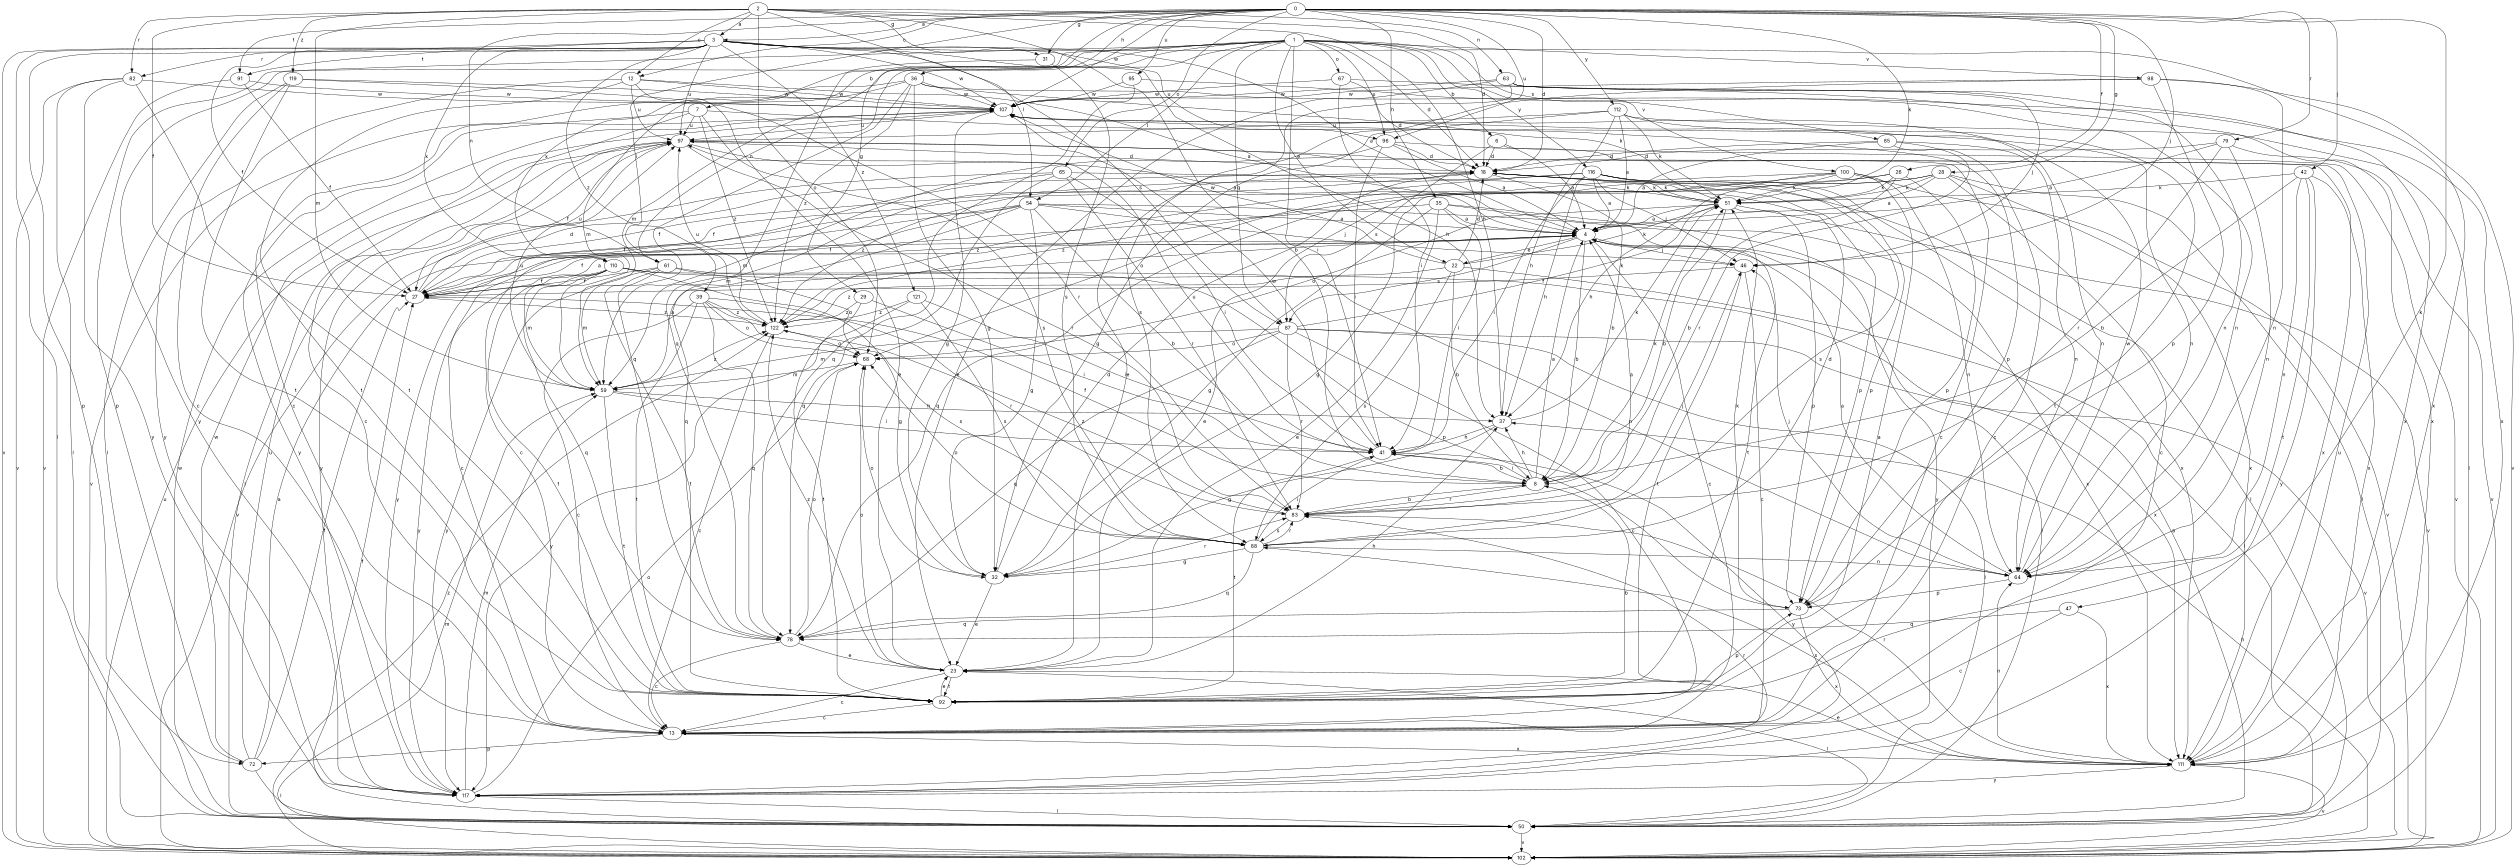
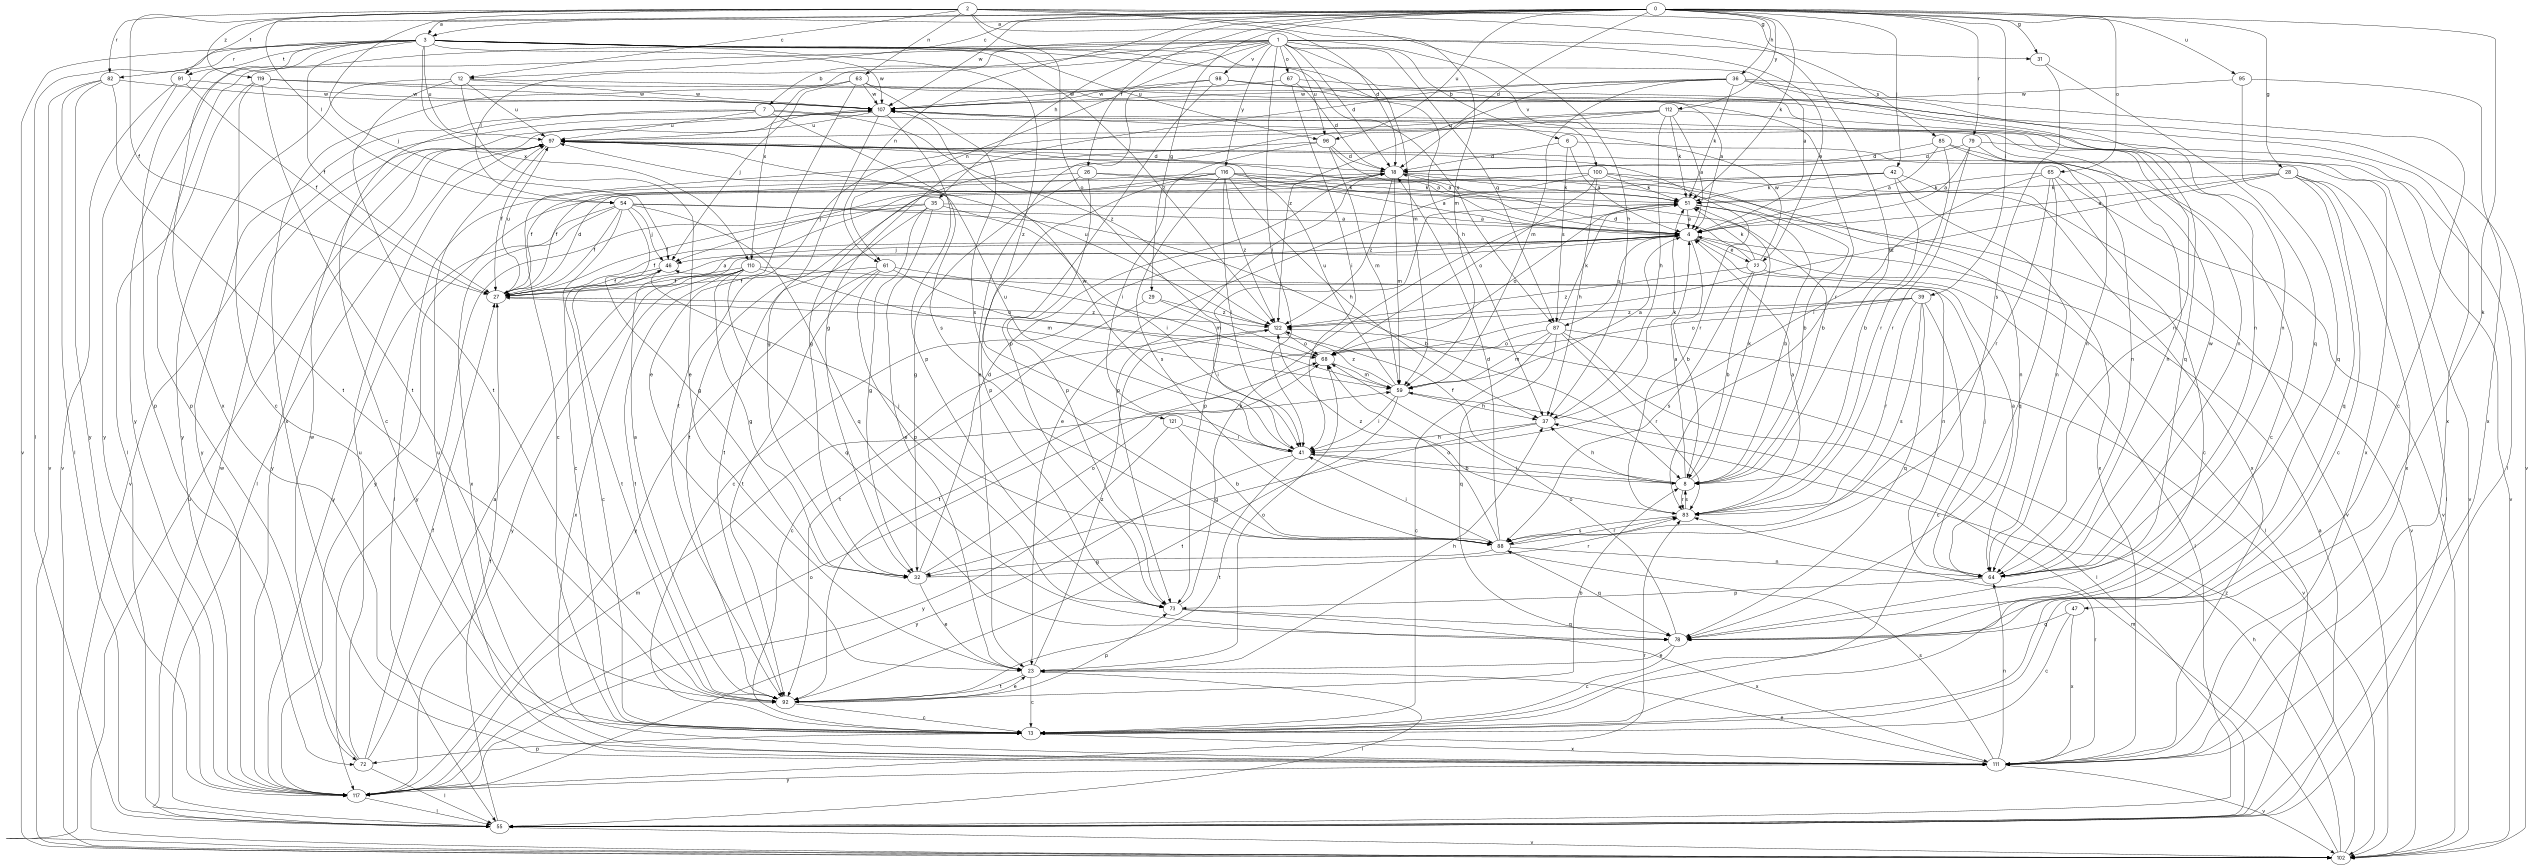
(858, 316) -> none
(1005, 422) -> (1238, 484)
(1410, 500) -> (1687, 500)
none -> (118, 503)
(1521, 827) -> (500, 827)
